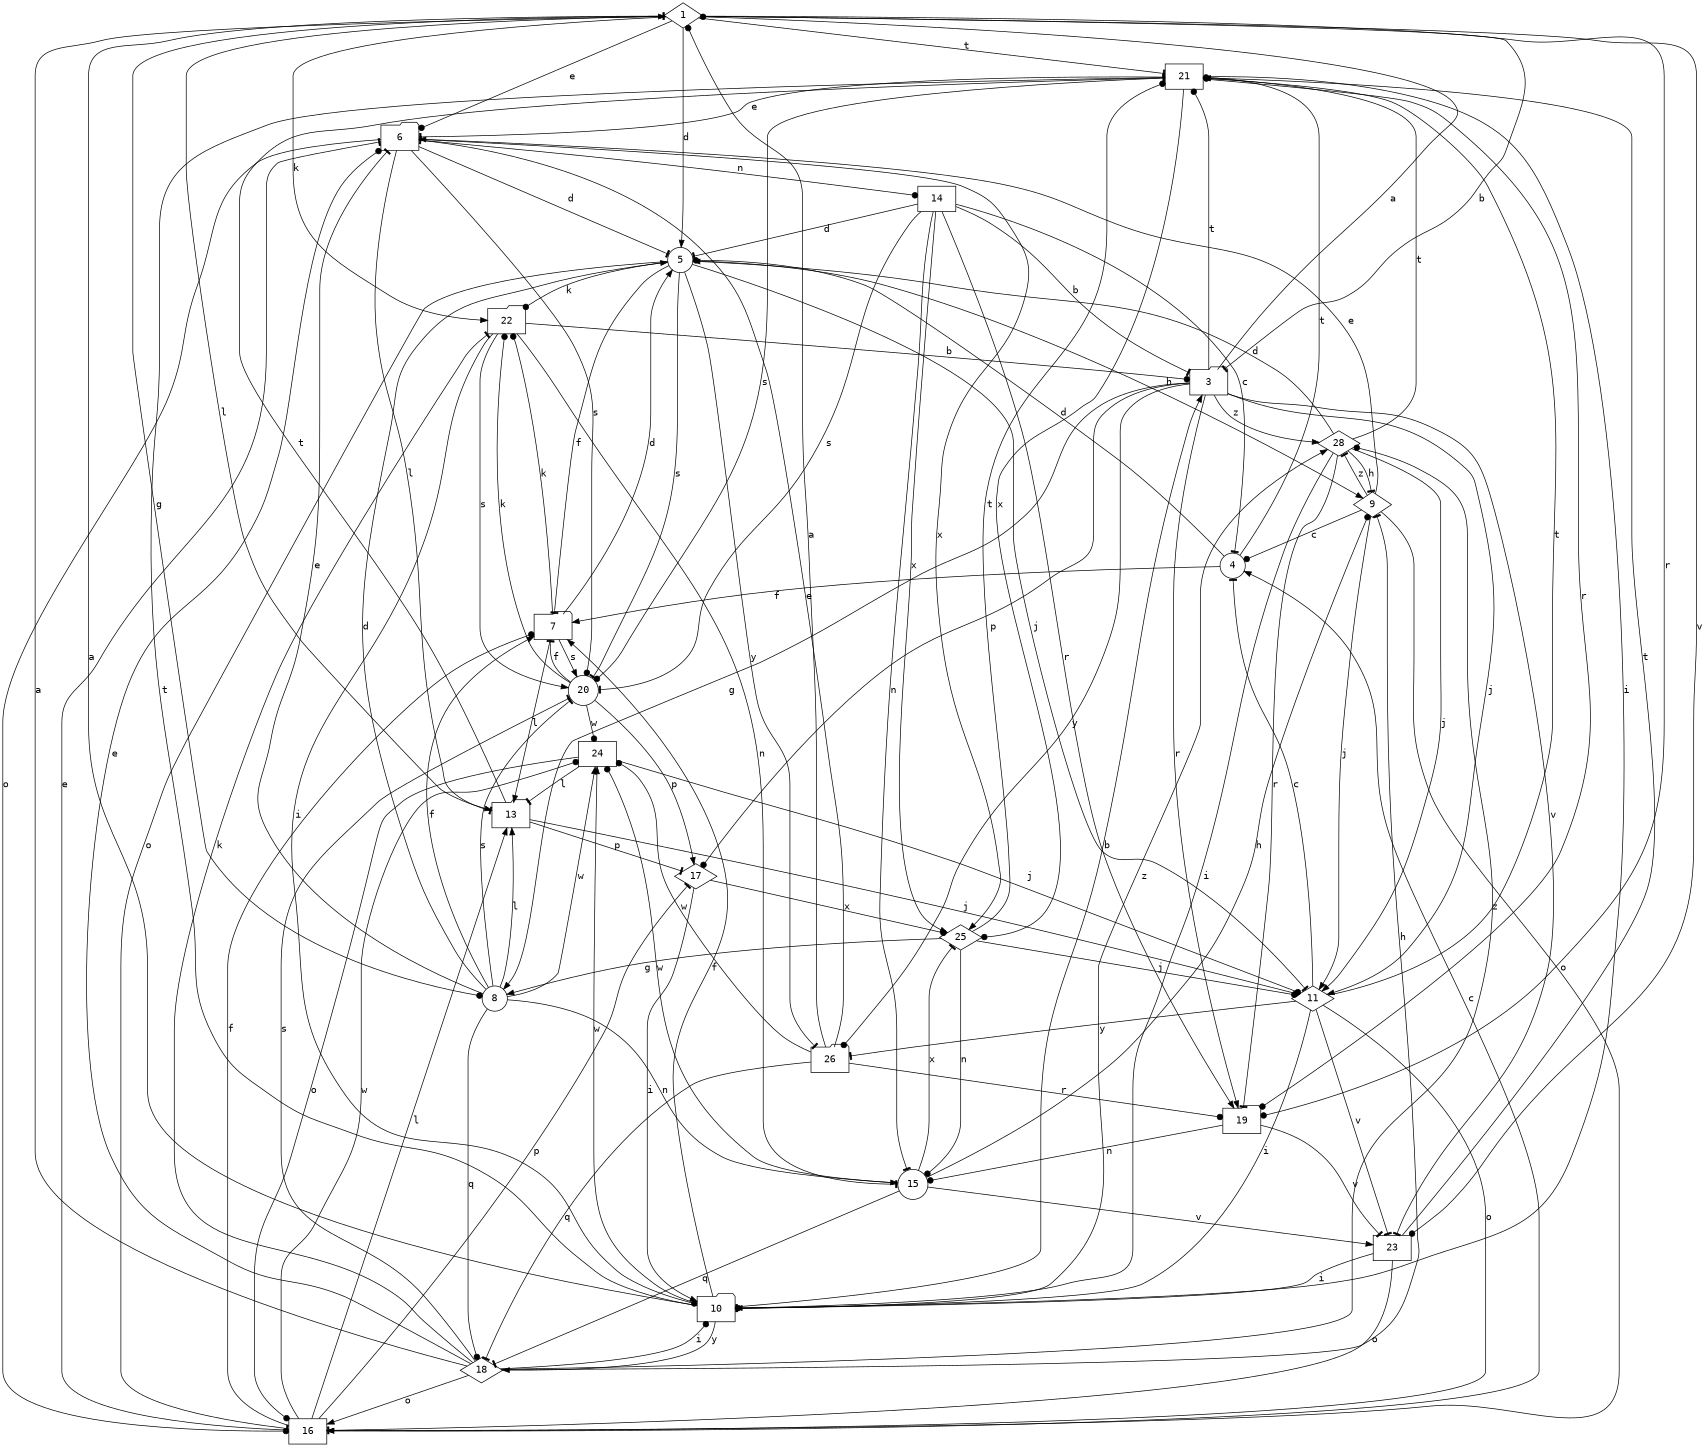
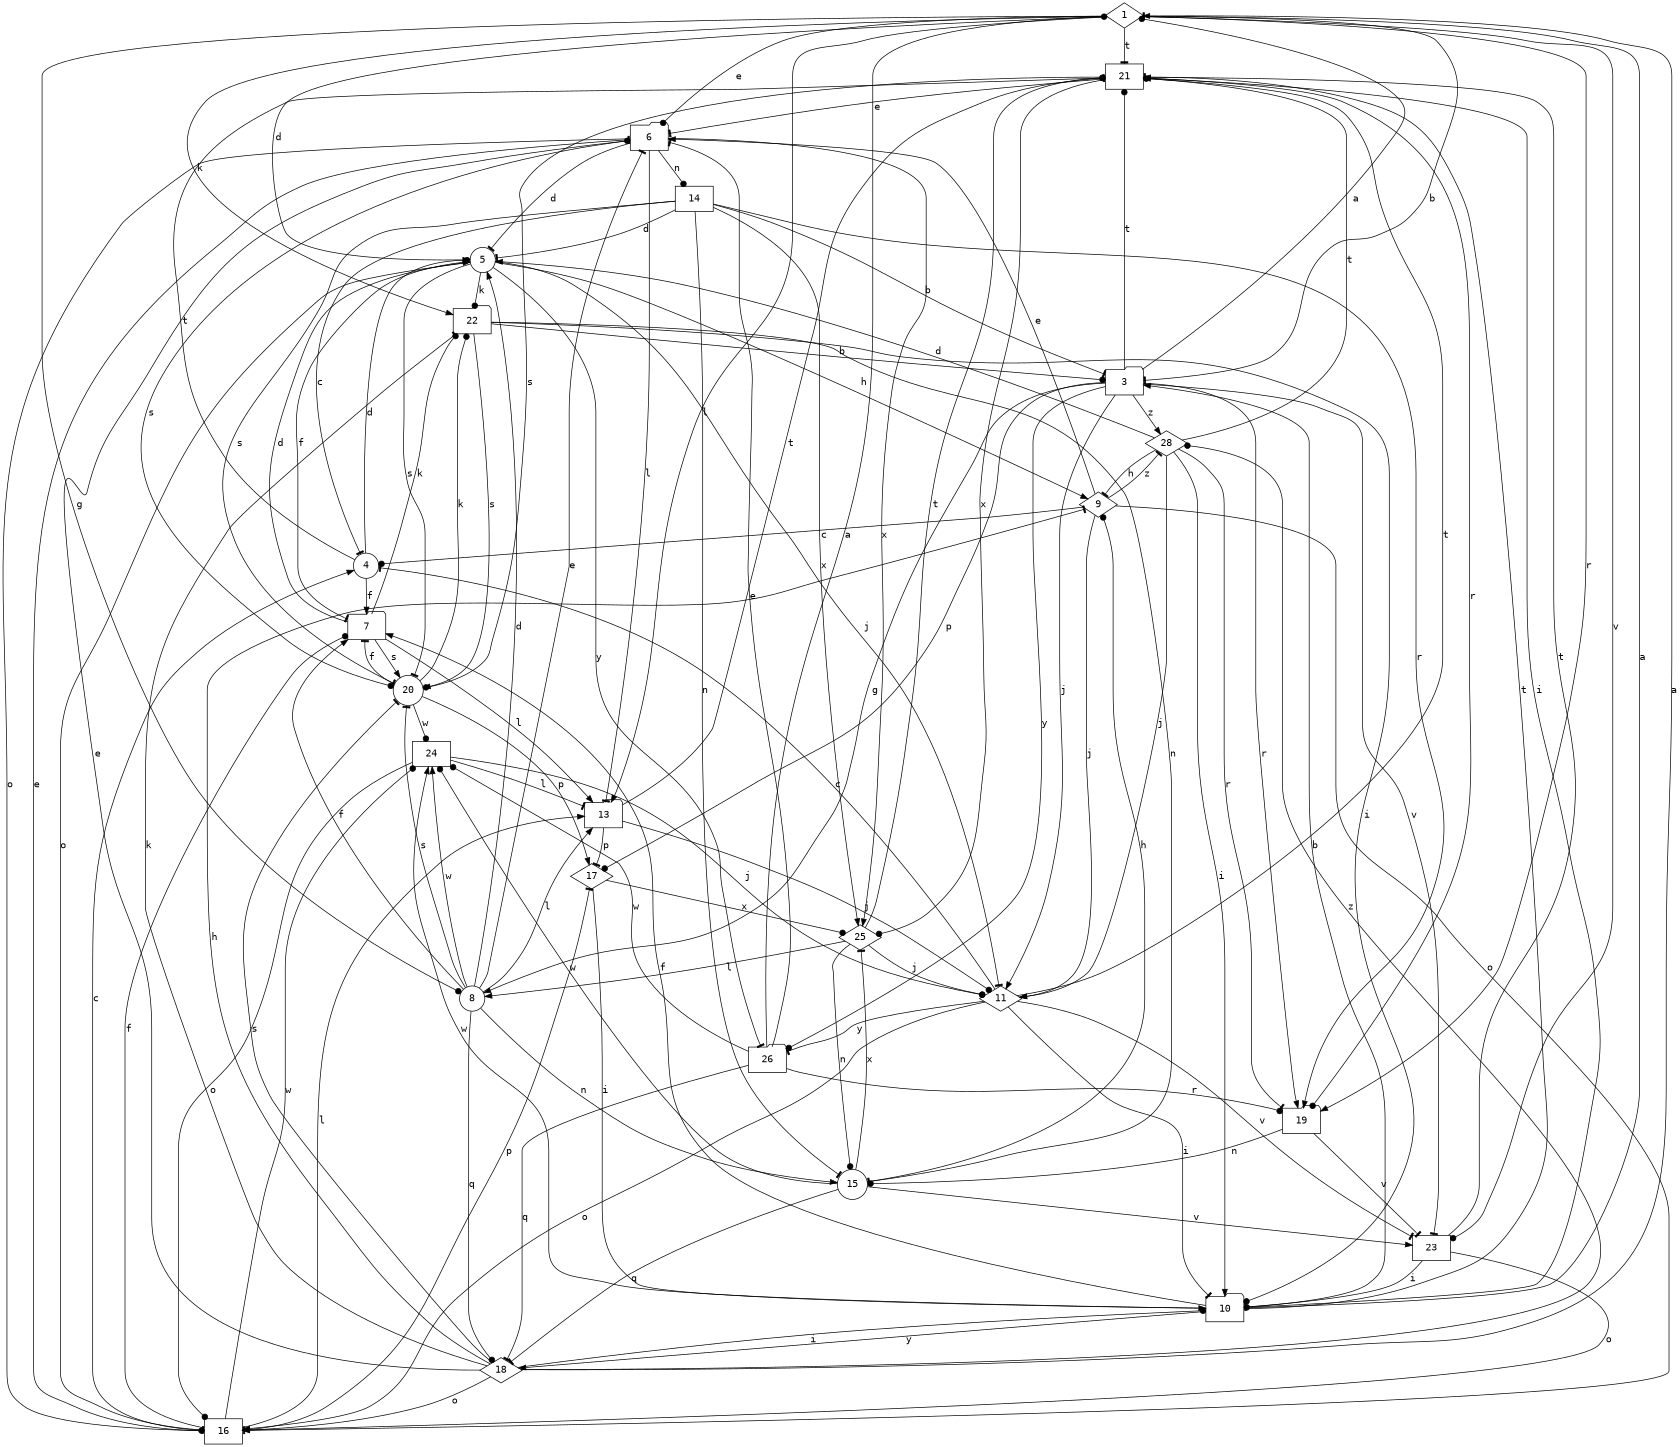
(1664, 209) -> (1586, 412)
(648, 968) -> (729, 968)
(1098, 999) -> none
